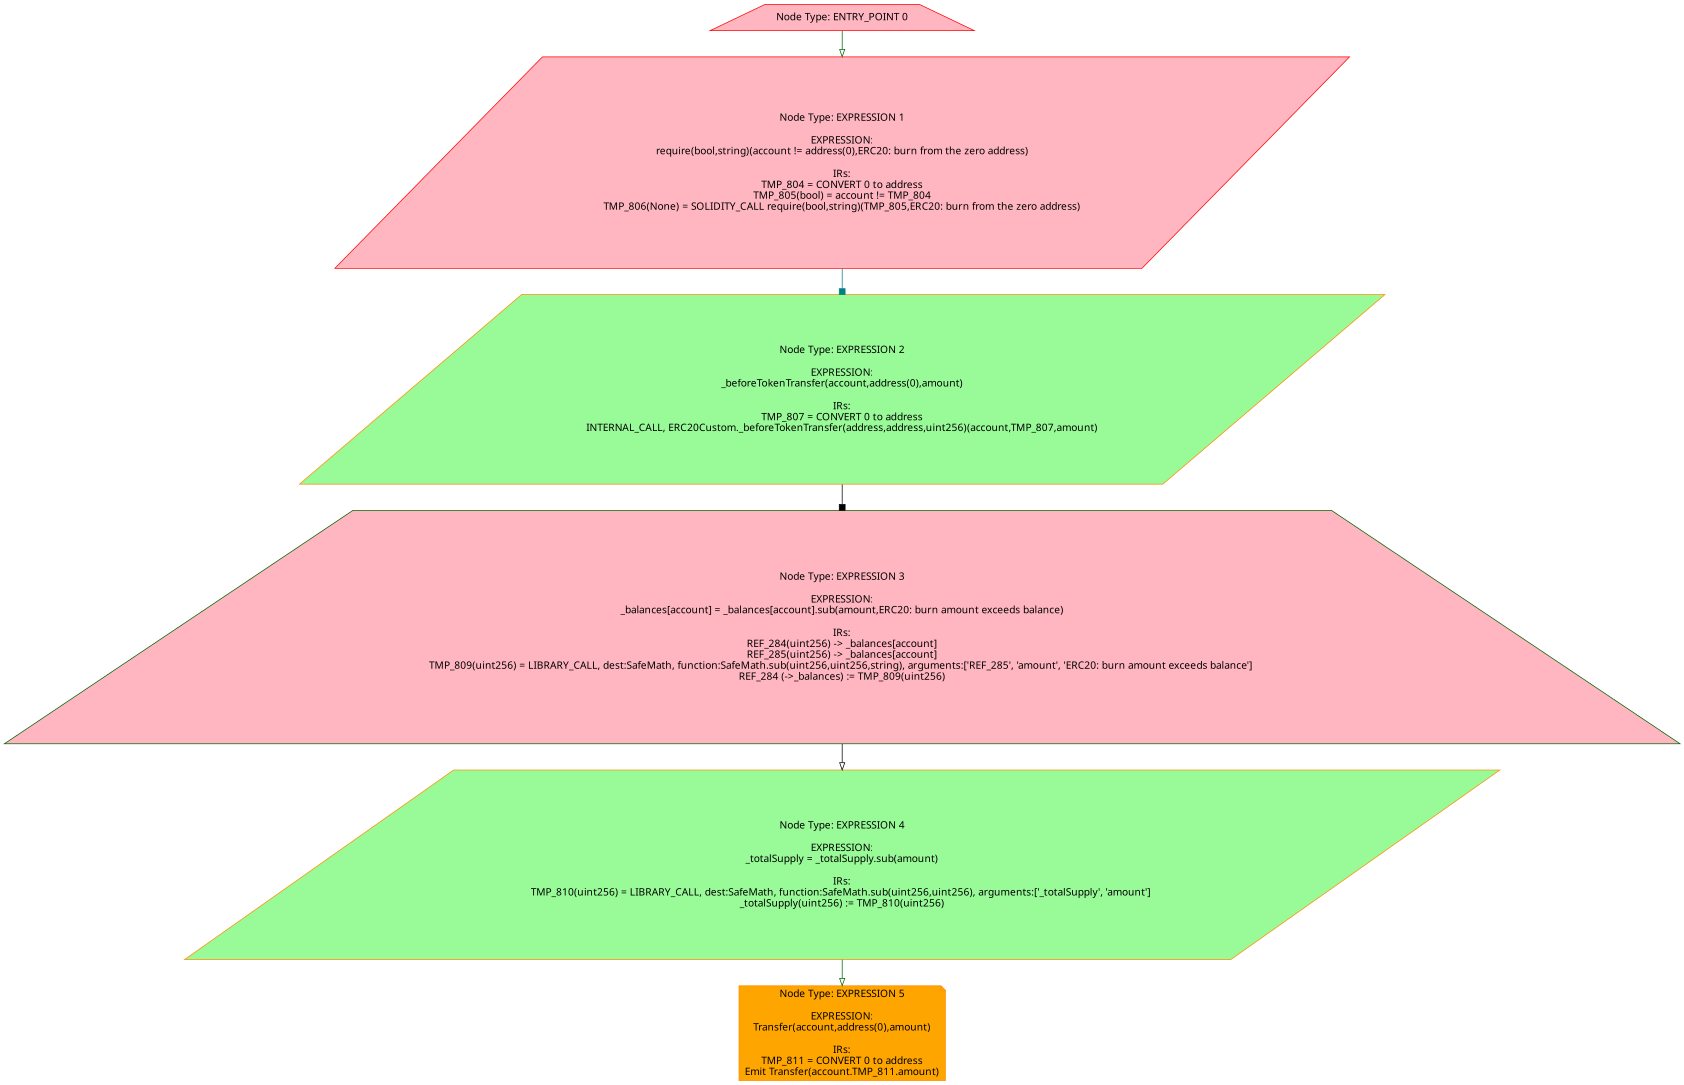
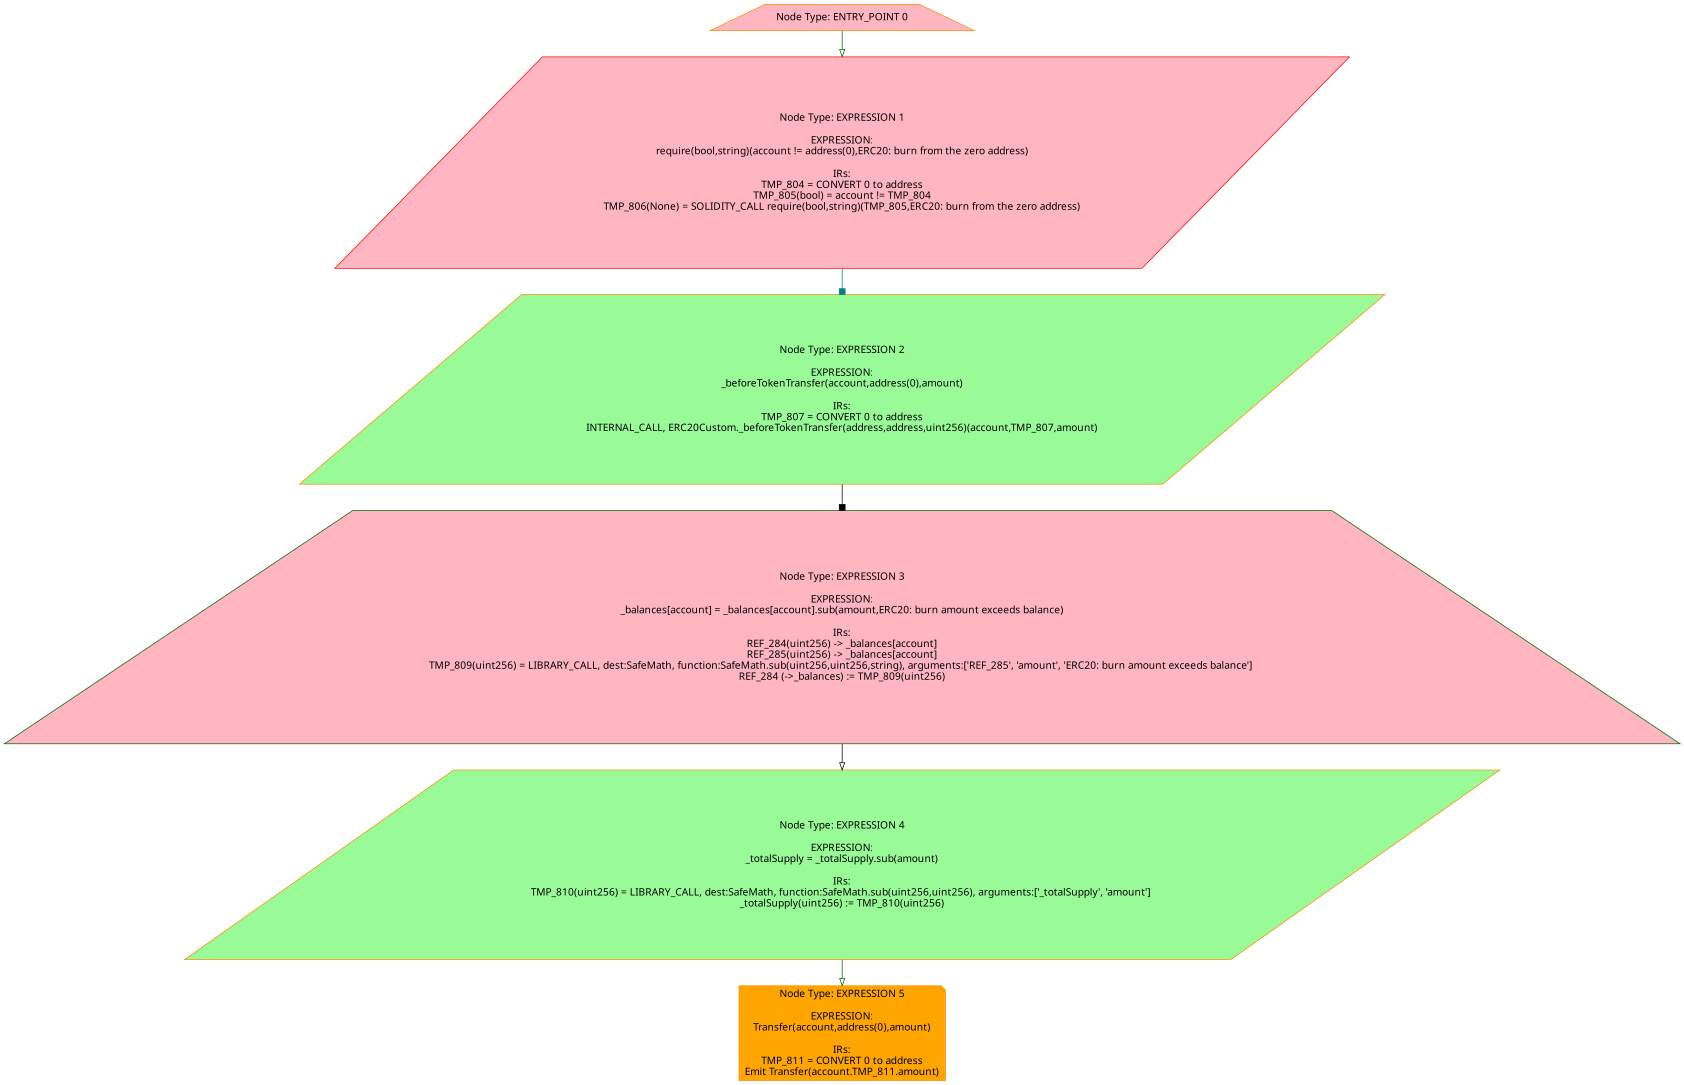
(842, 18) -> (842, 18)
